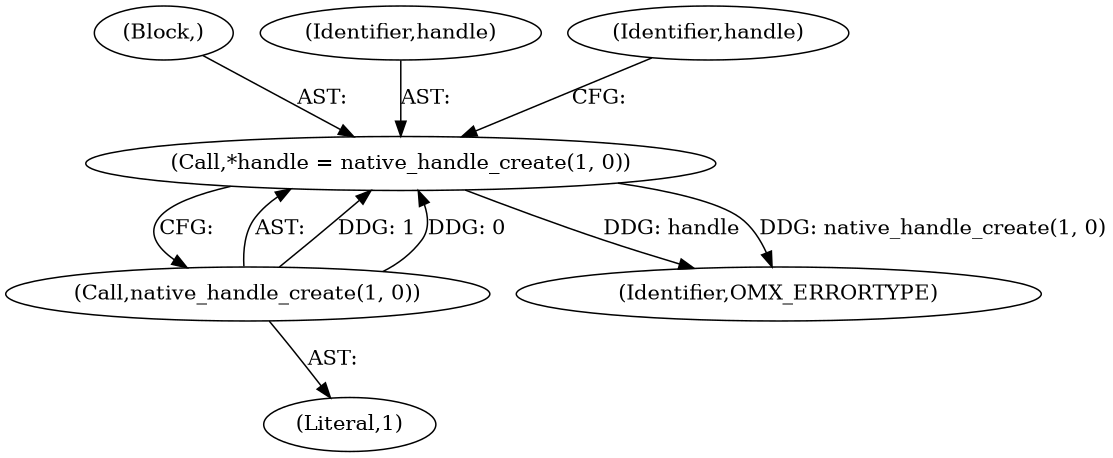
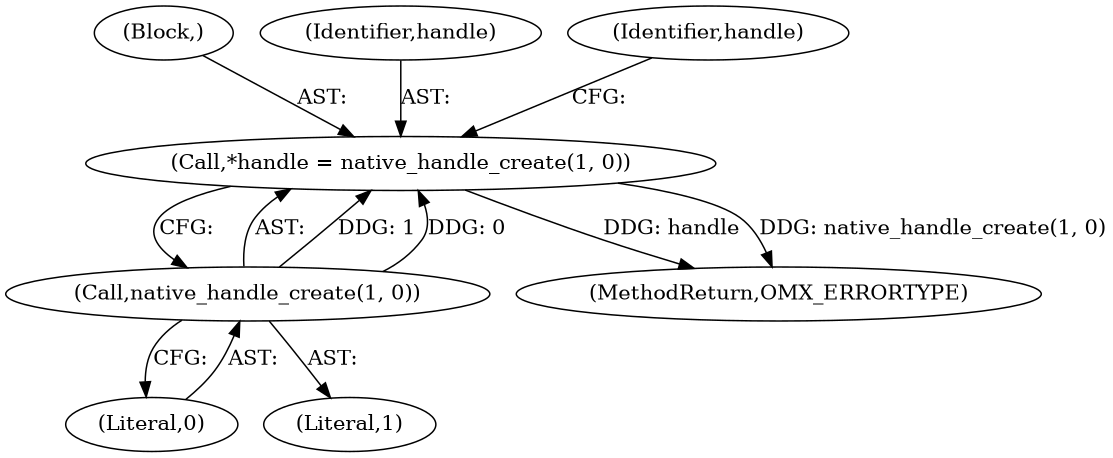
(779, 294) -> (779, 294)
none -> (152, 424)
